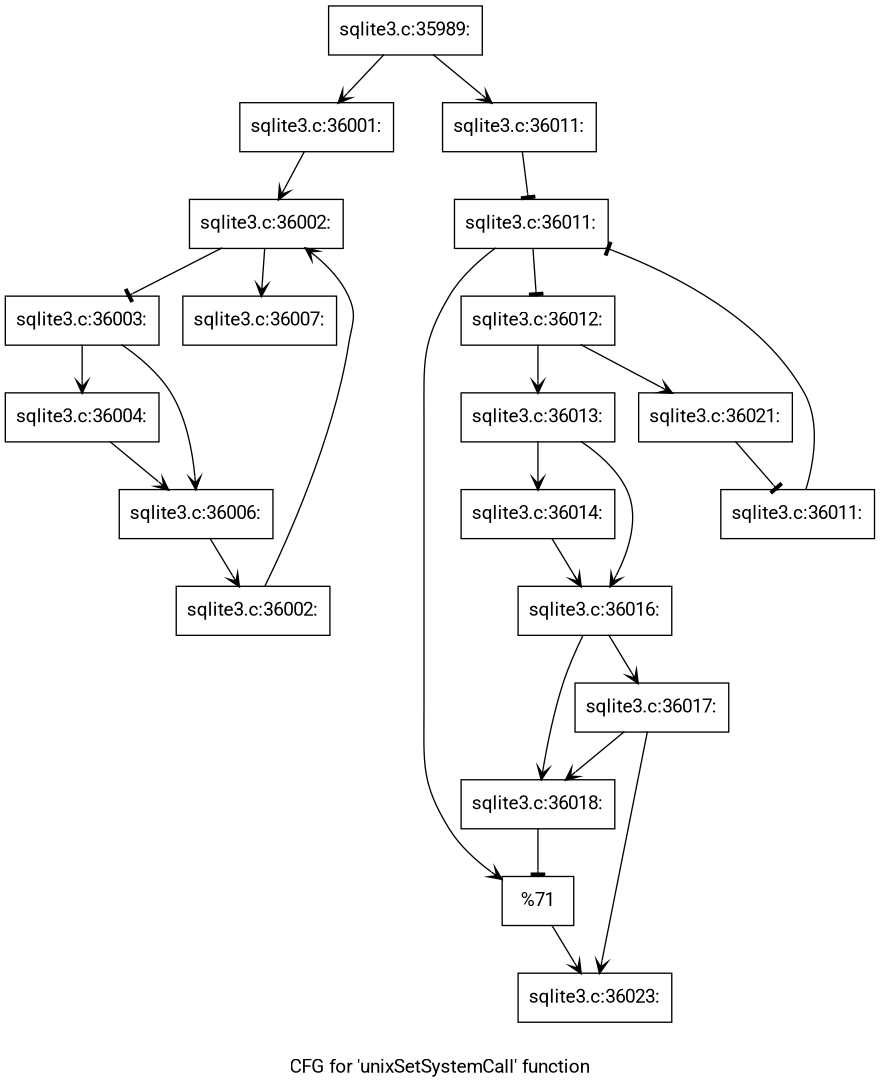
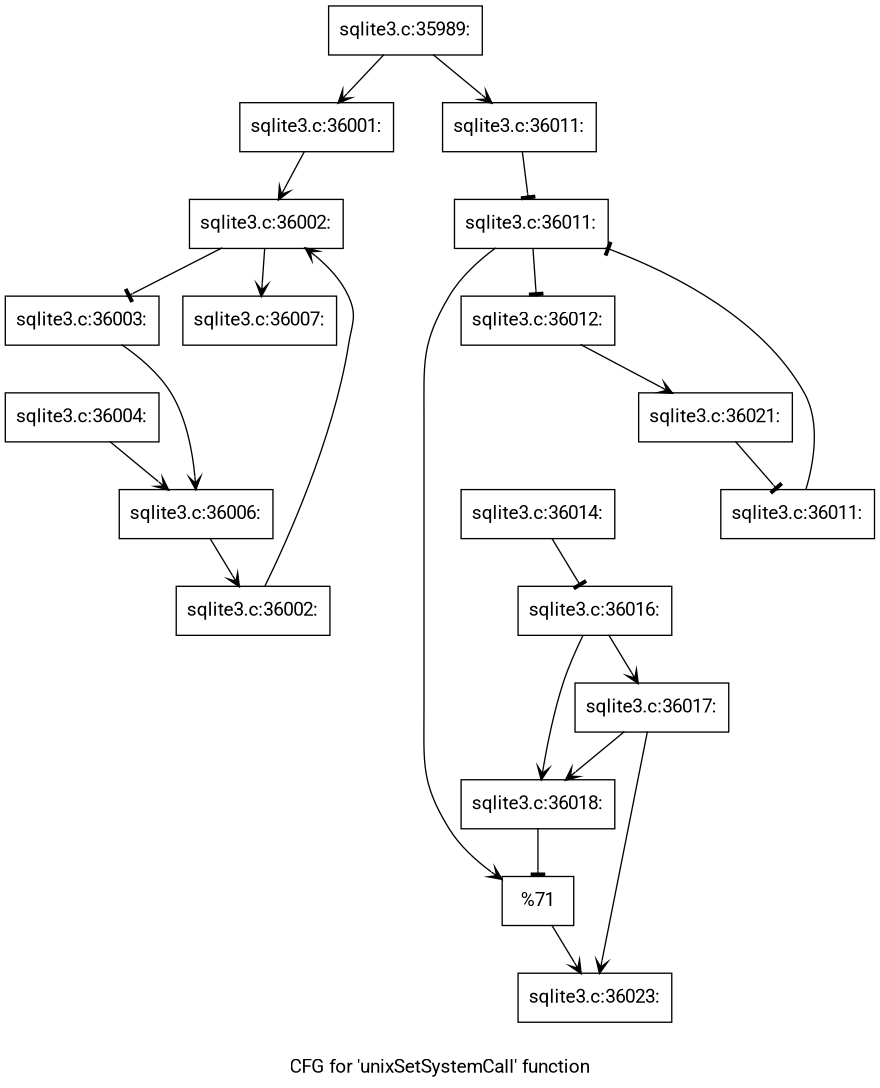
(82, 362) -> none
(538, 417) -> none
(565, 560) -> (565, 560)
